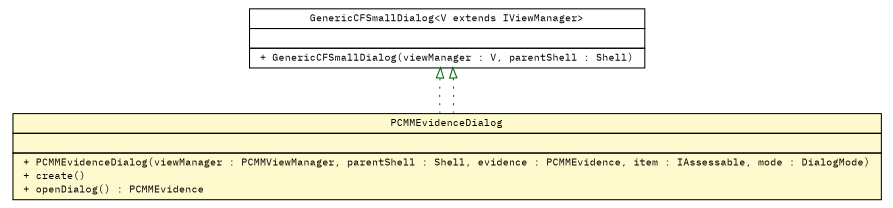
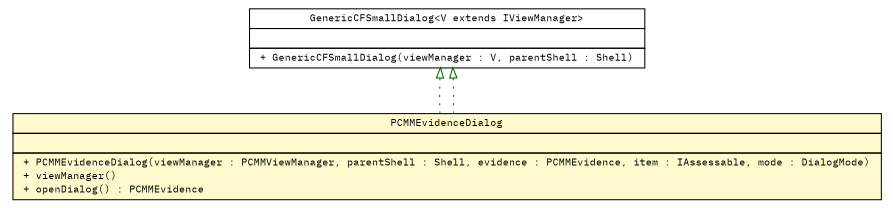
(55, 176) -> (71, 176)
